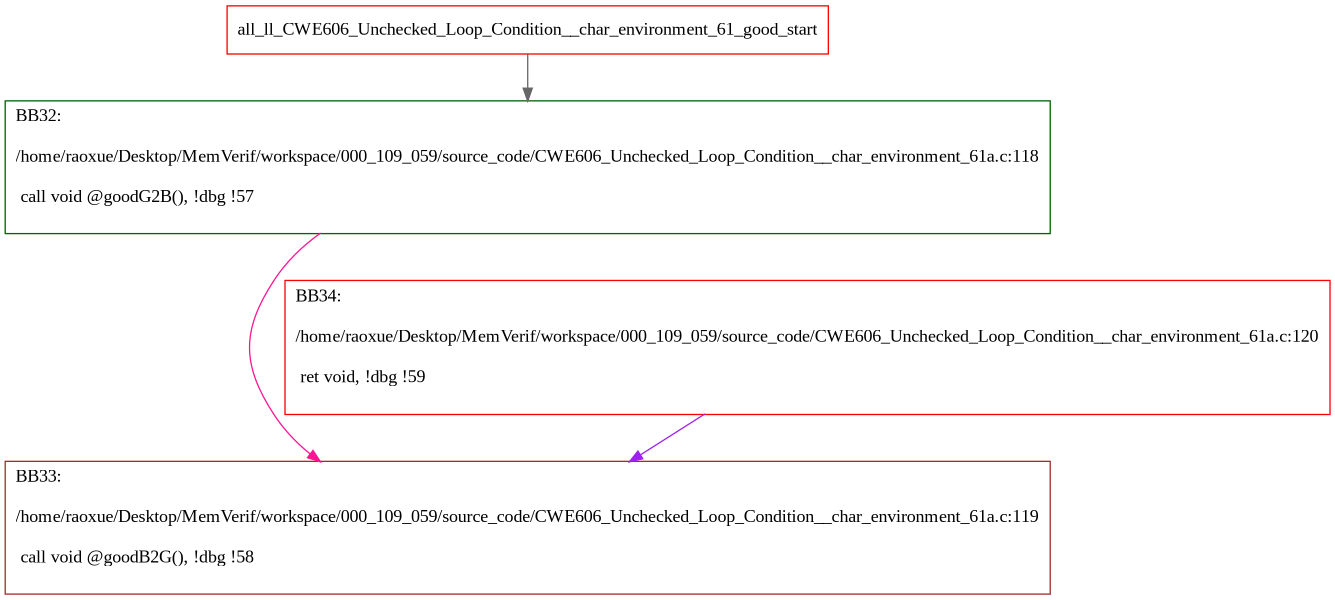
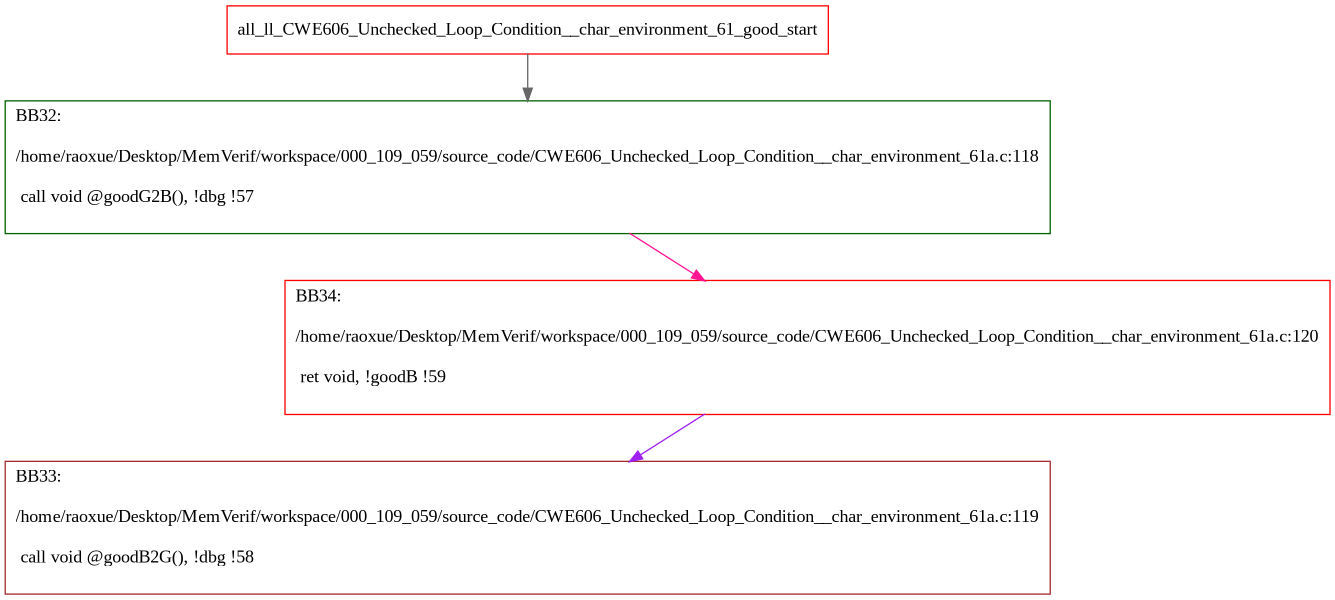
(250, 341) -> (662, 254)
(360, 377) -> (371, 377)
